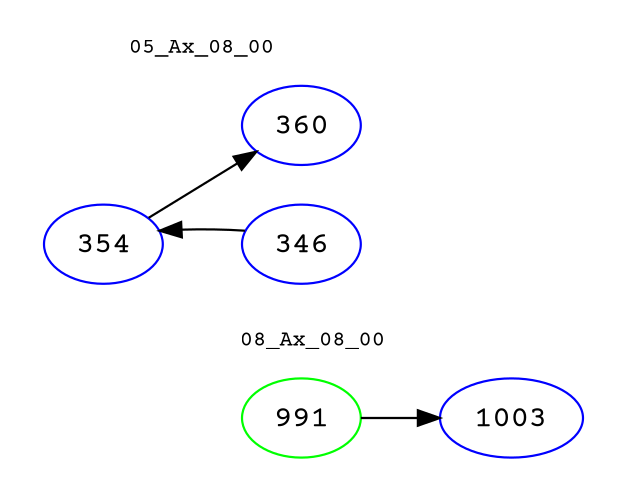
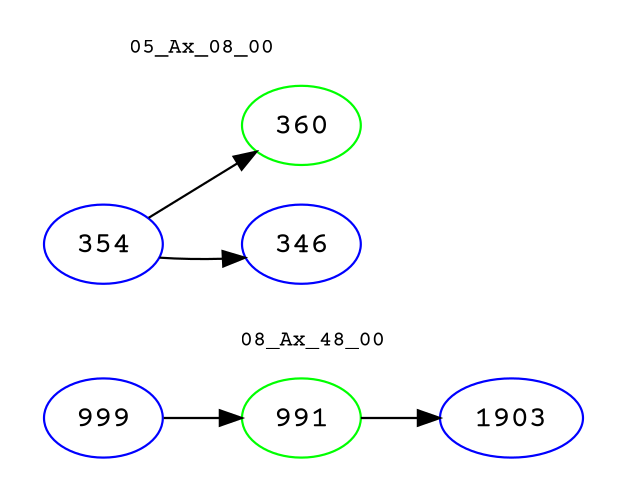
(301, 125) -> (301, 125)
(213, 229) -> (191, 259)
(314, 340) -> (314, 340)
none -> (103, 418)
(512, 418) -> (512, 418)
